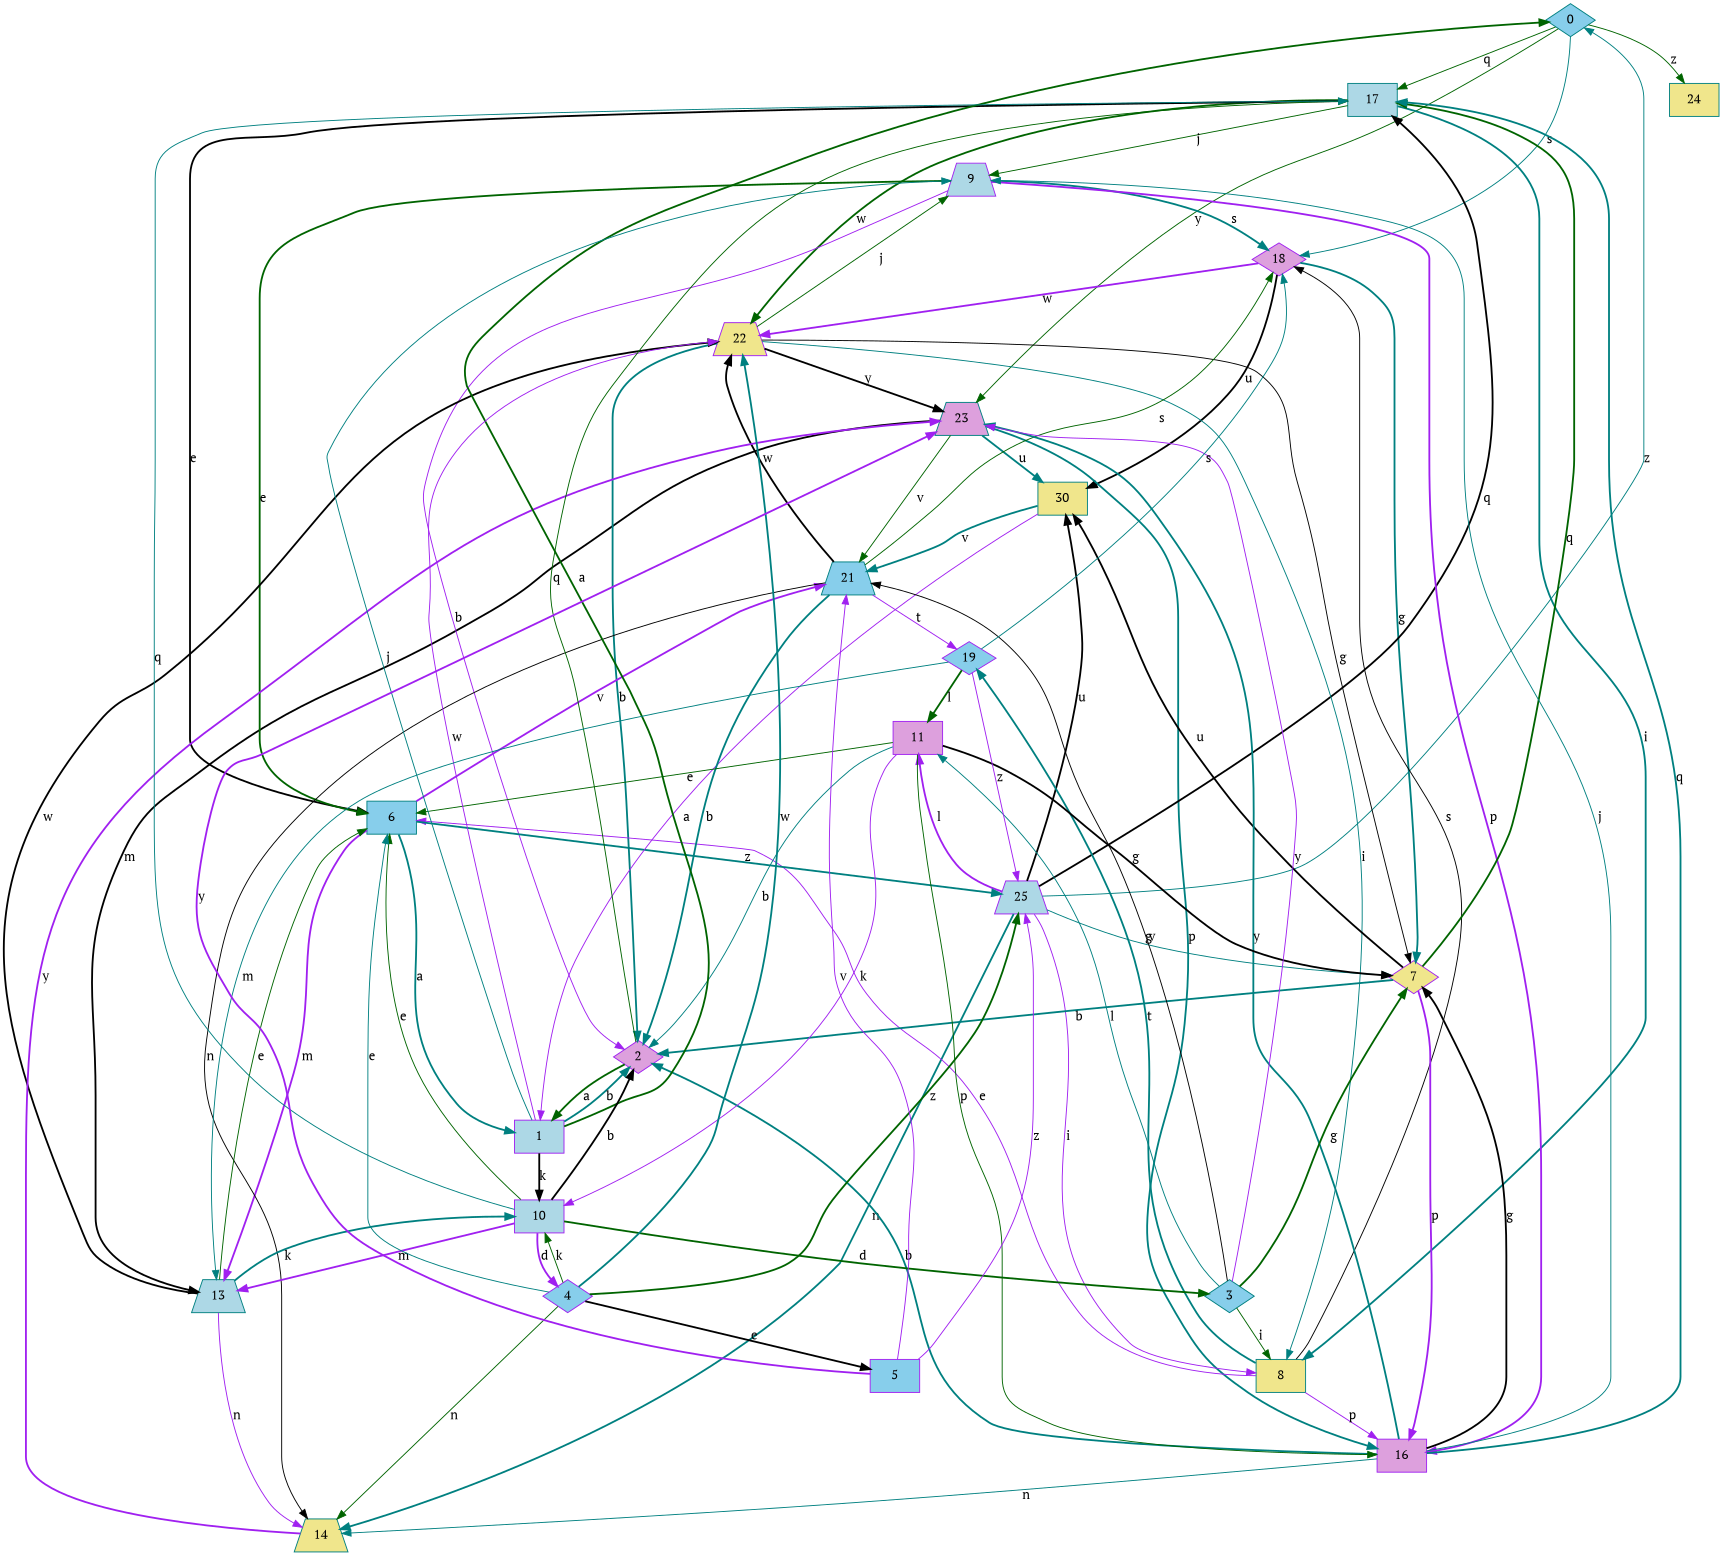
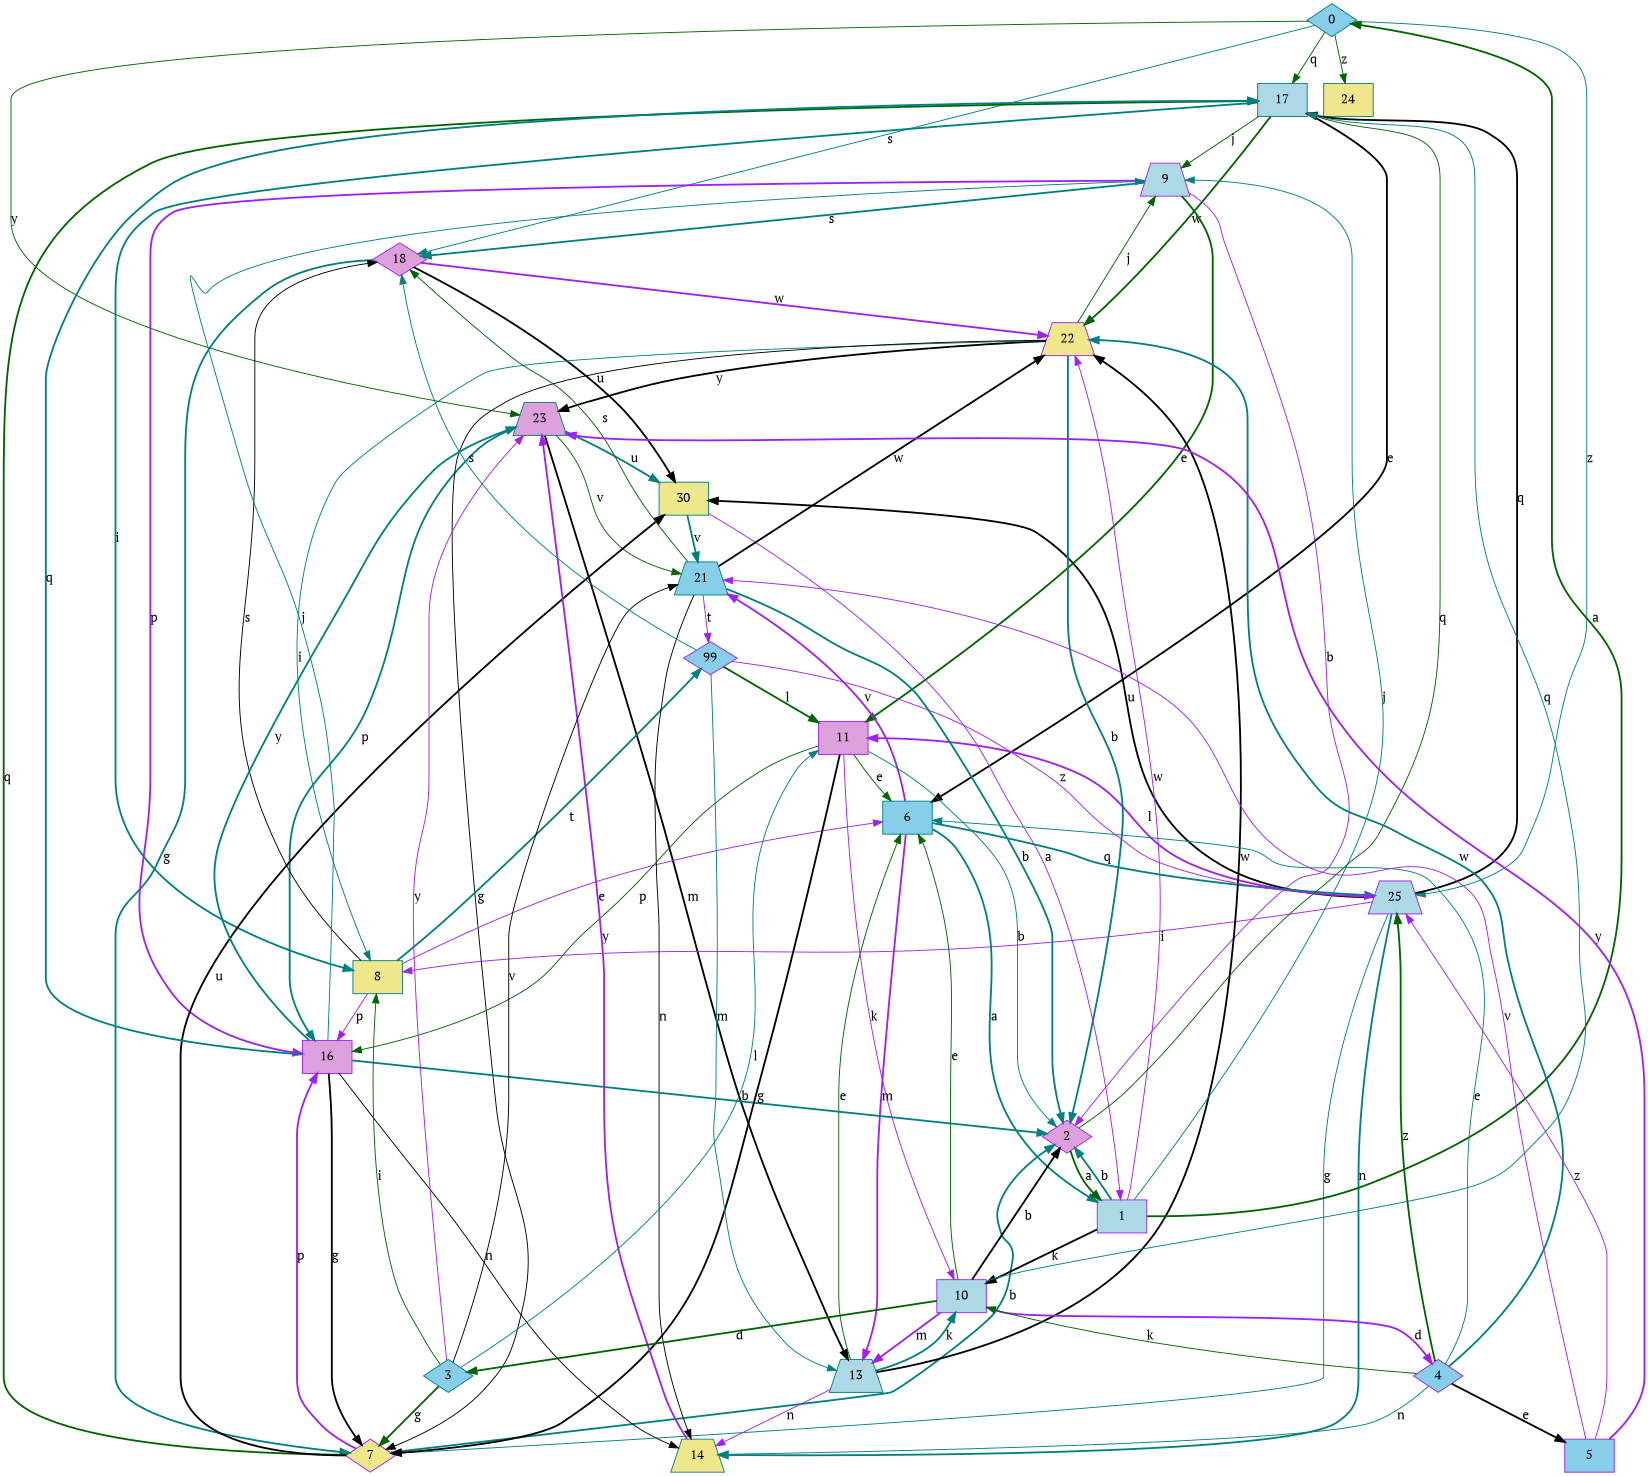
(302, 234) -> (1137, 503)
(1547, 604) -> (1587, 401)
(969, 658) -> (710, 658)
(748, 858) -> (1107, 858)
(451, 1409) -> (1084, 1445)
(864, 1502) -> (491, 1273)
